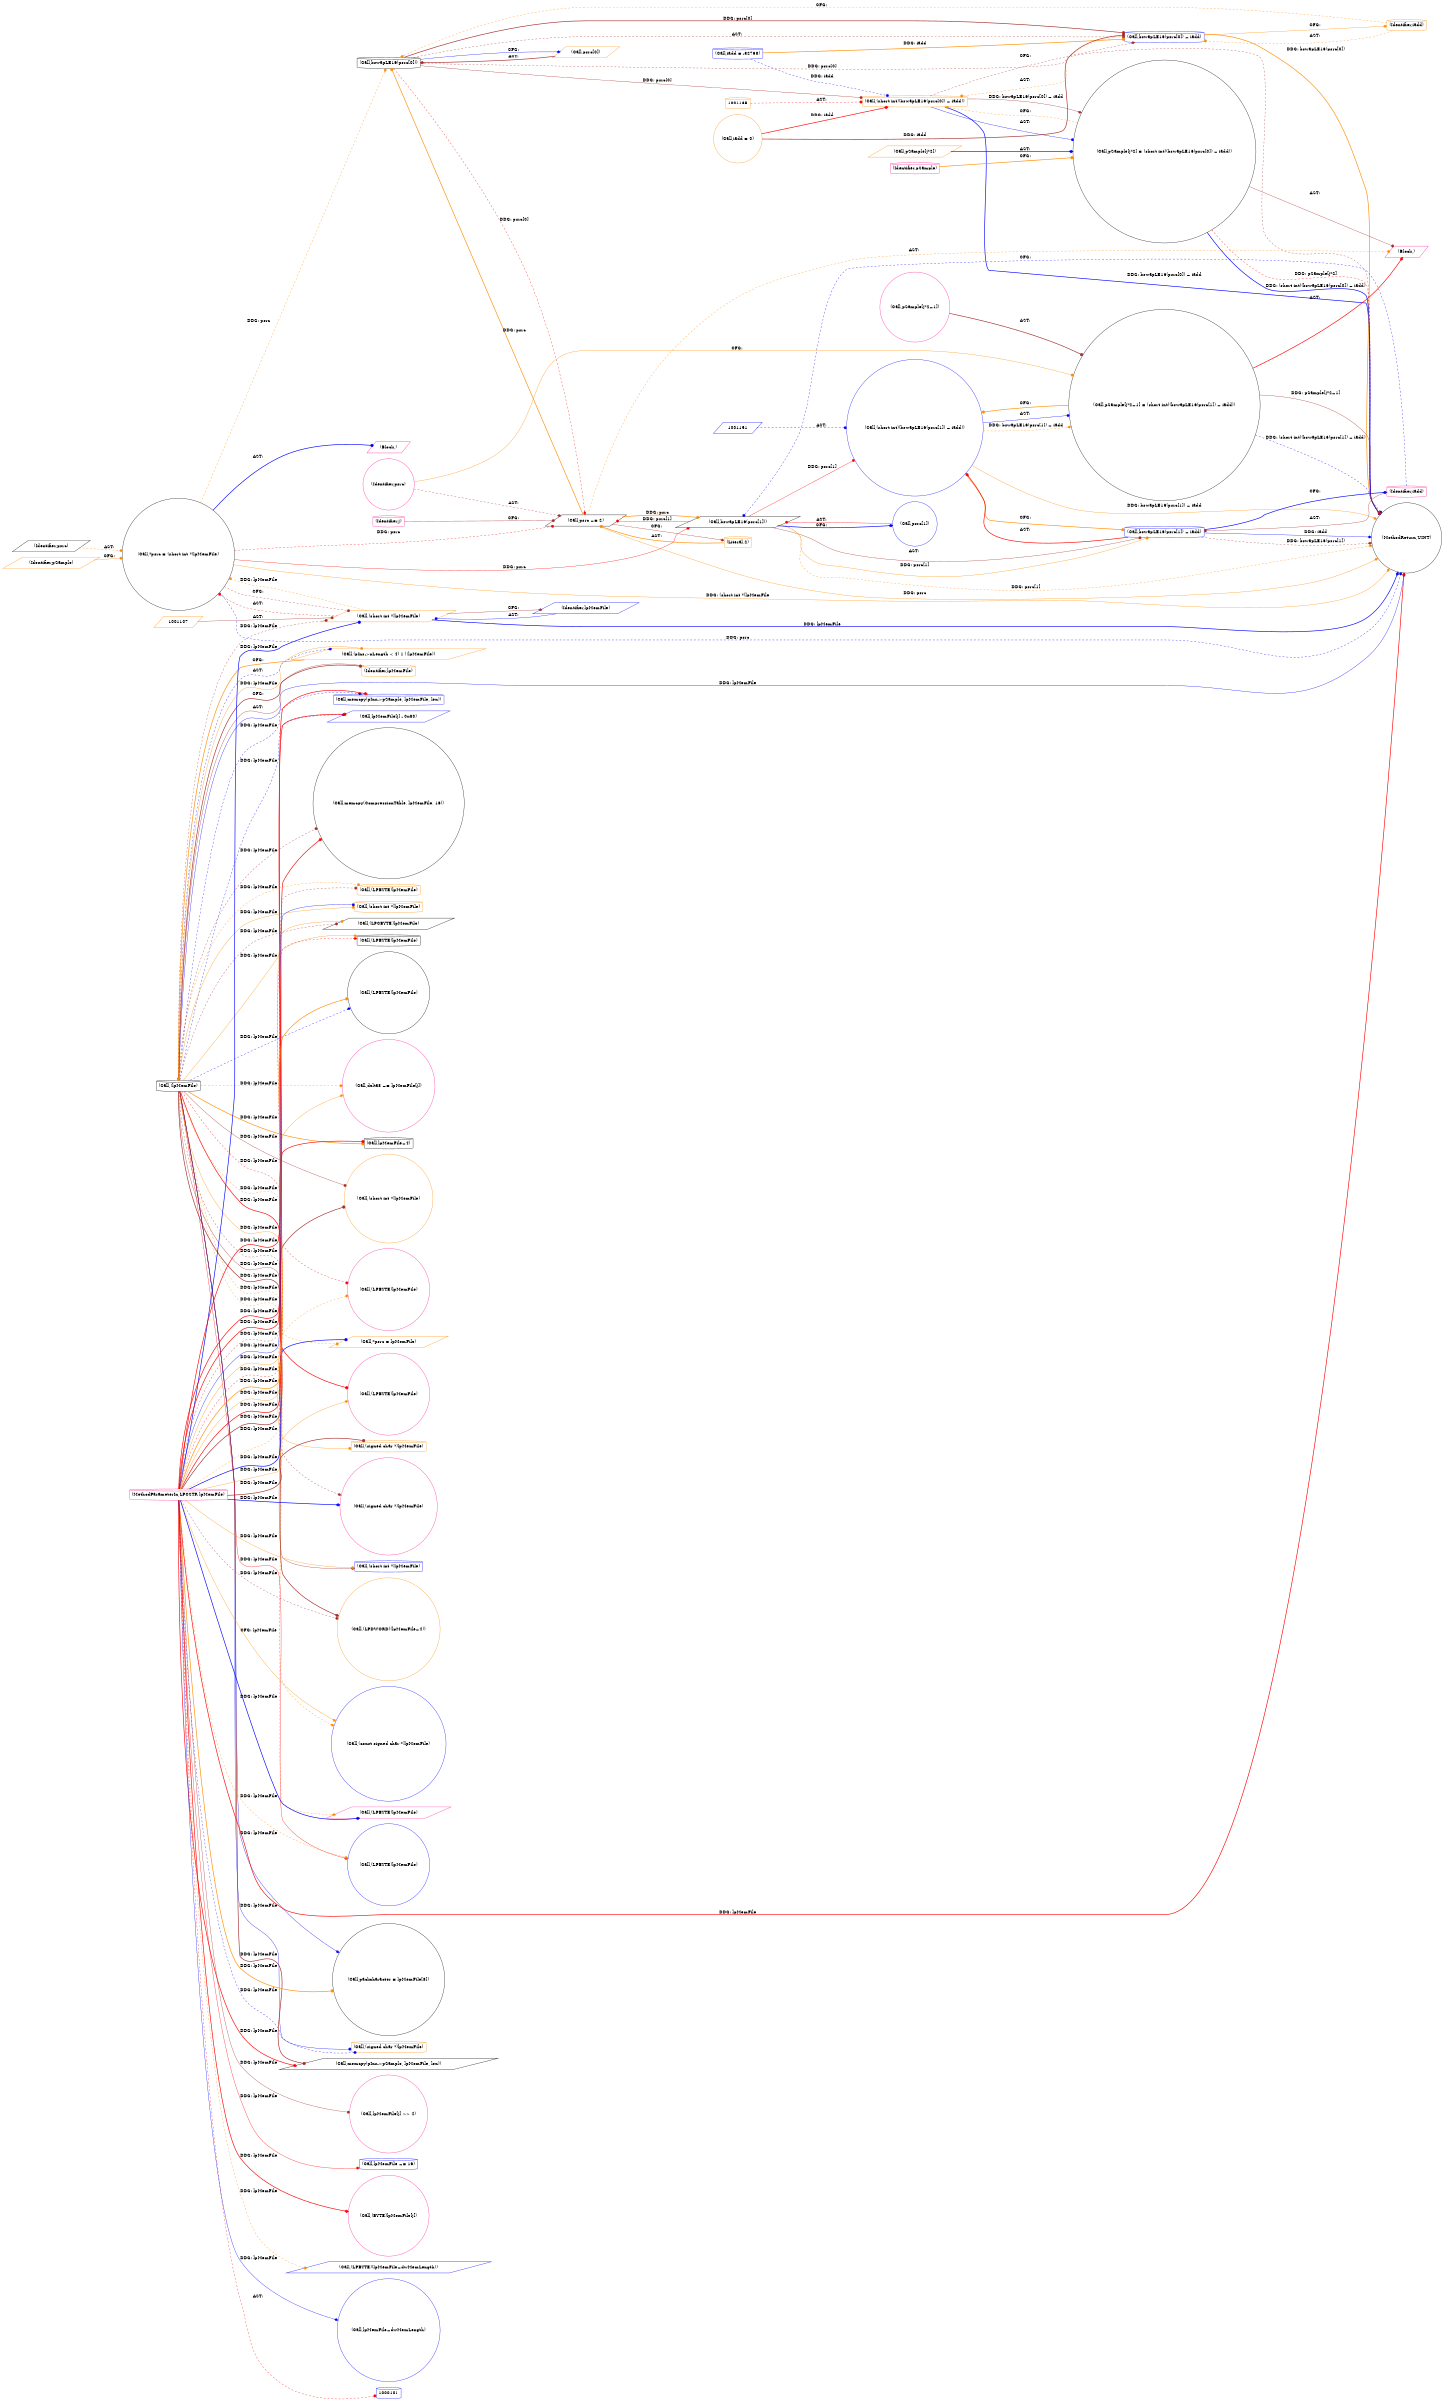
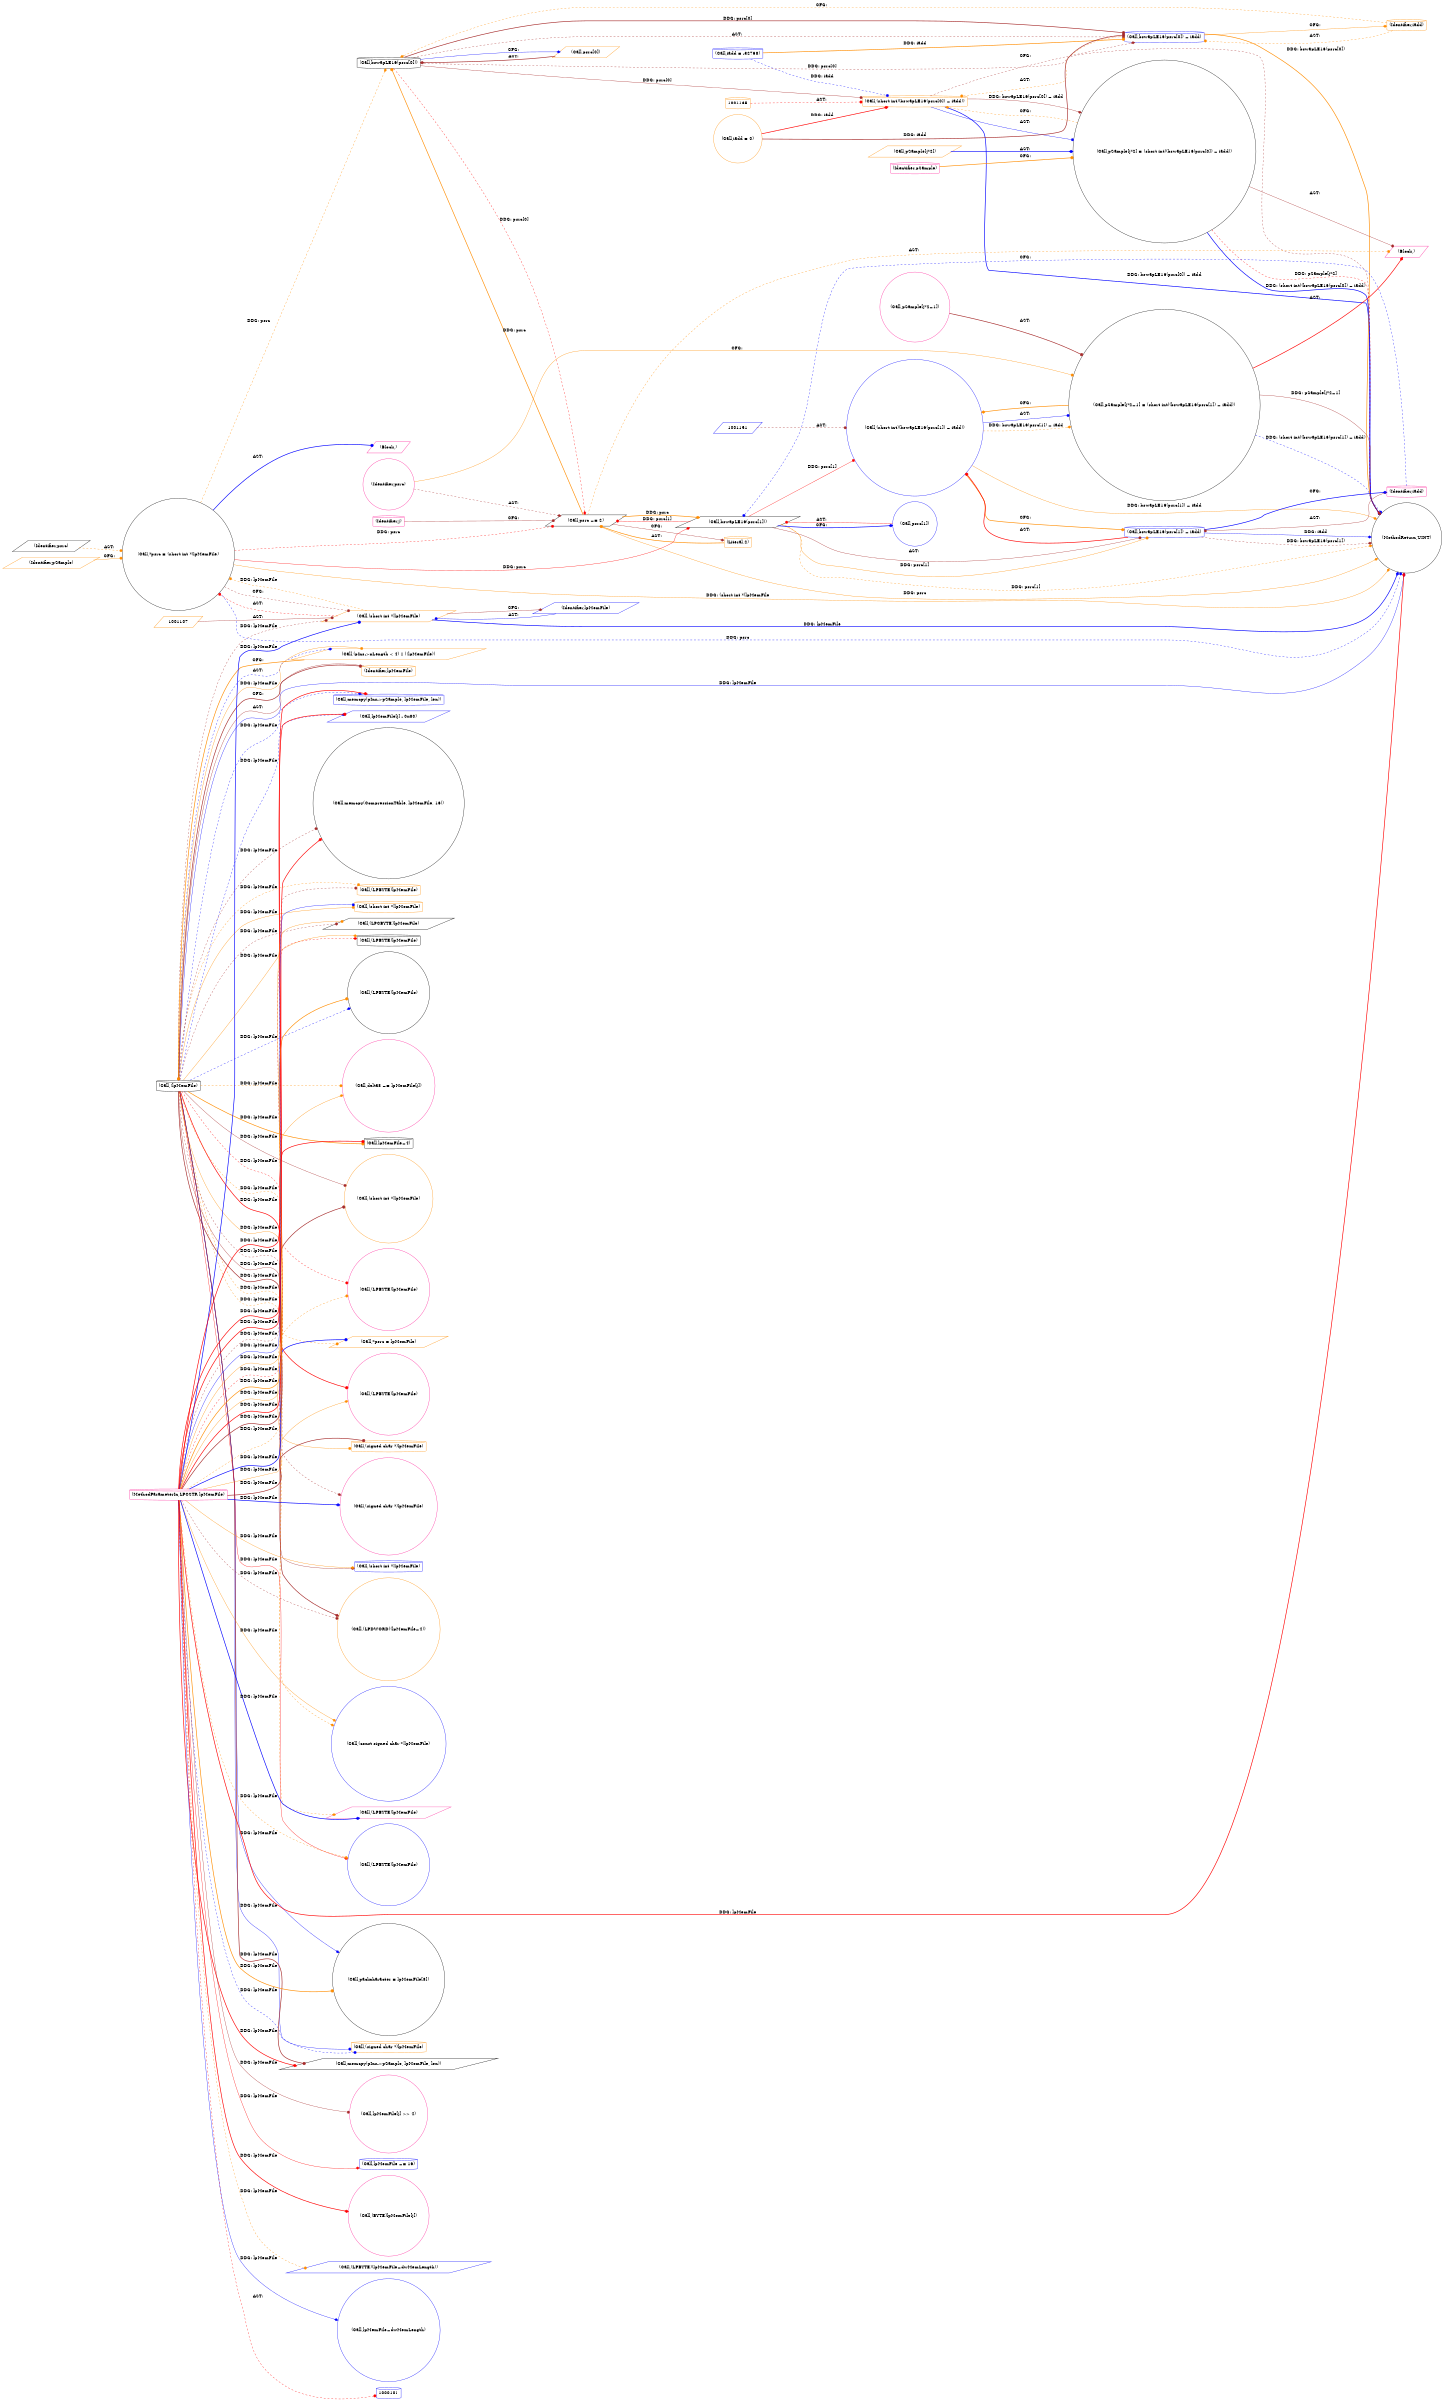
(798, 428) -> (798, 428)
(1026, 542) -> (1026, 542)
(259, 1630) -> (259, 1630)
